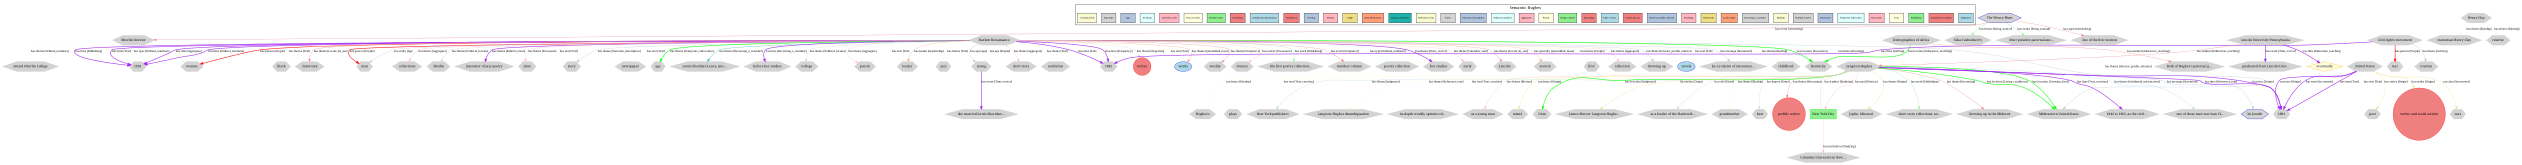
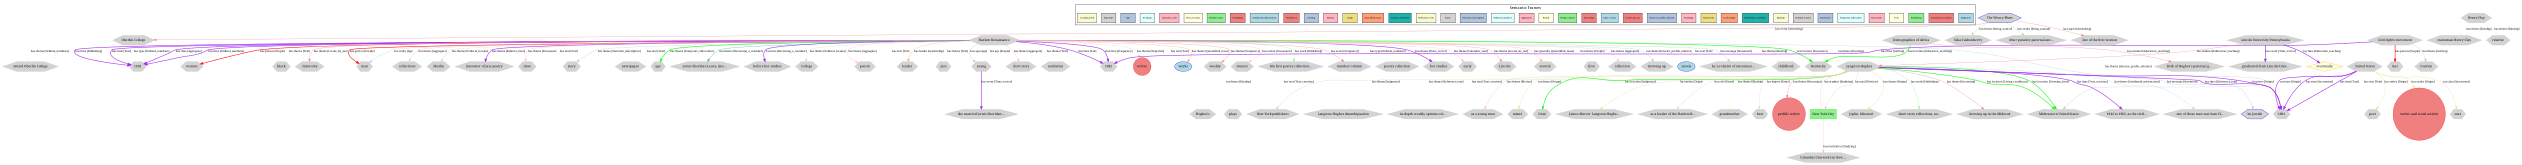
(1525, 8) -> (1525, 8)
(1755, 18) -> (1755, 18)
(133, 40) -> (133, 40)
